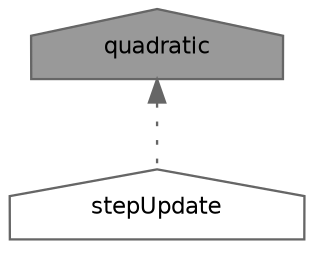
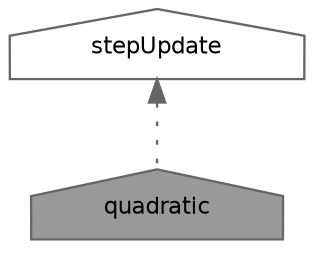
(157, 136) -> (157, 136)
